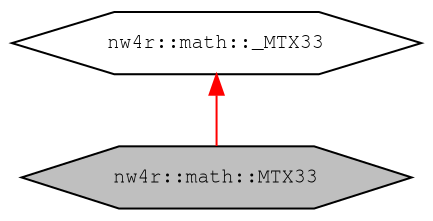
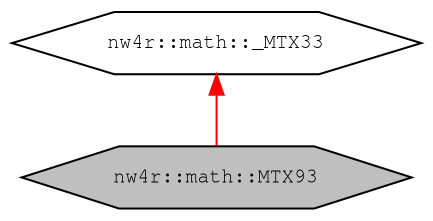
(217, 177) -> (217, 177)
